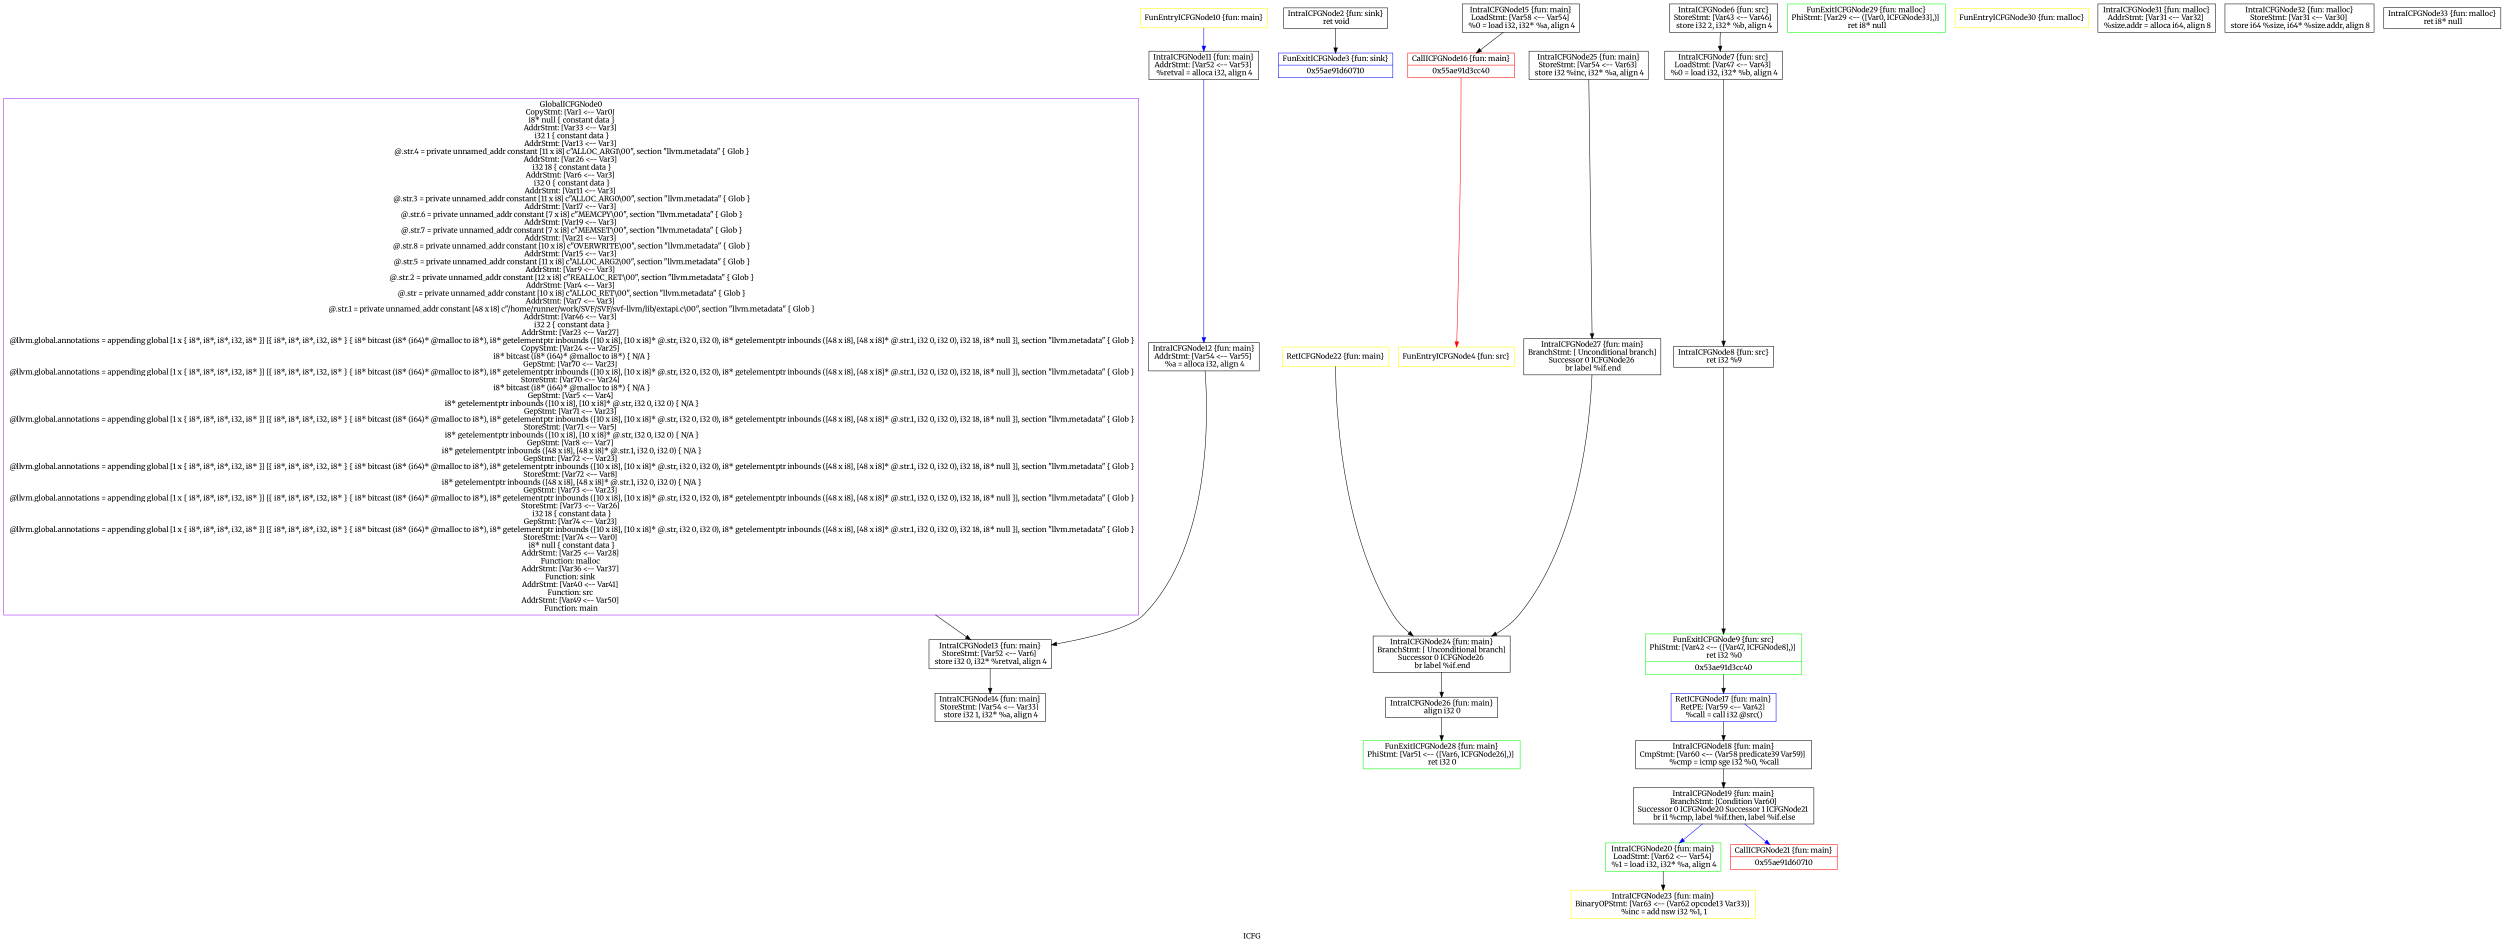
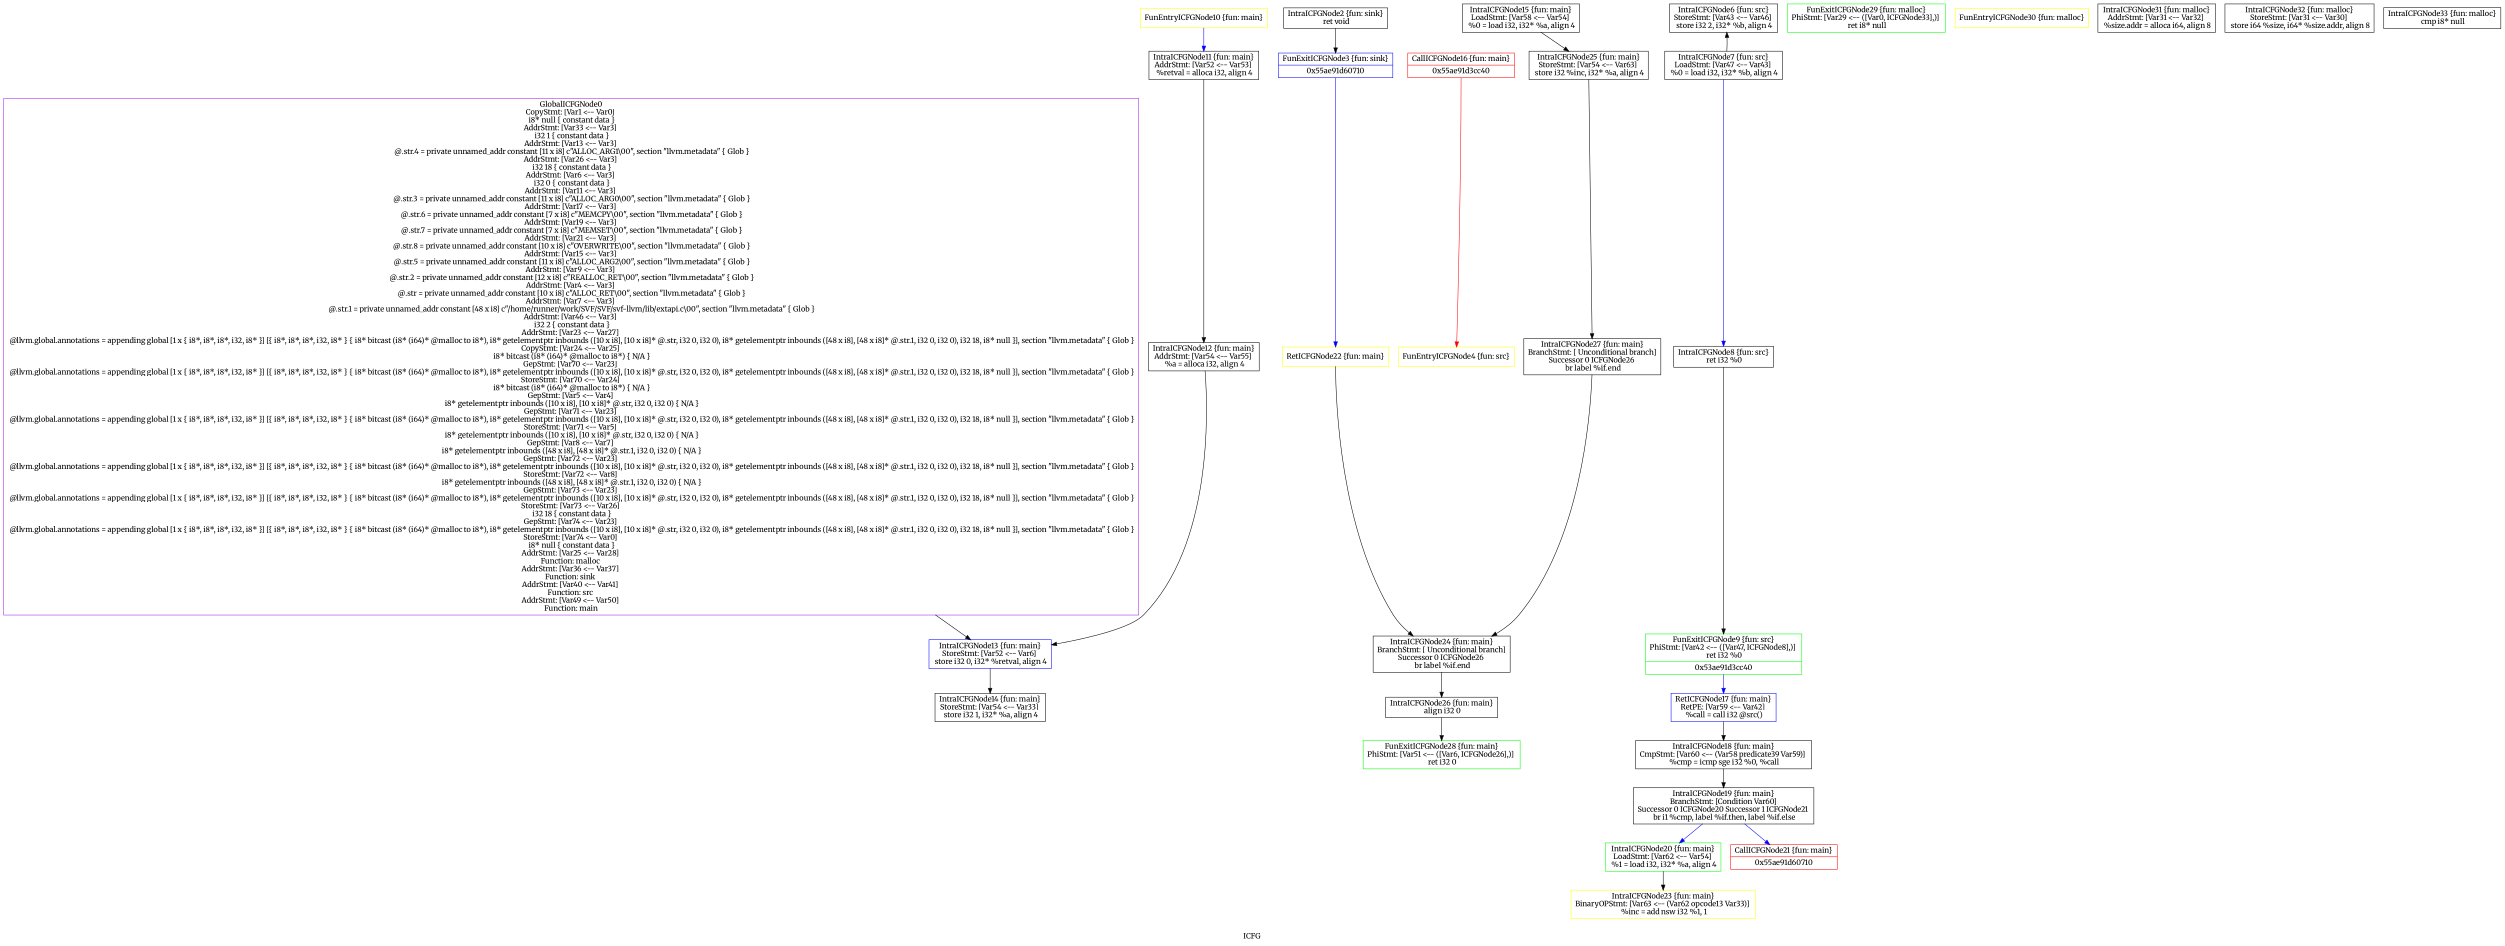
(2442, 22) -> (2442, 22)
(1720, 39) -> (1727, 44)
(1492, 41) -> (1553, 40)
(1204, 208) -> (1204, 208)
none -> (1336, 210)
(1724, 210) -> (1724, 210)
(1724, 360) -> (1724, 360)
(990, 654) -> (990, 654)
(1724, 681) -> (1724, 681)
